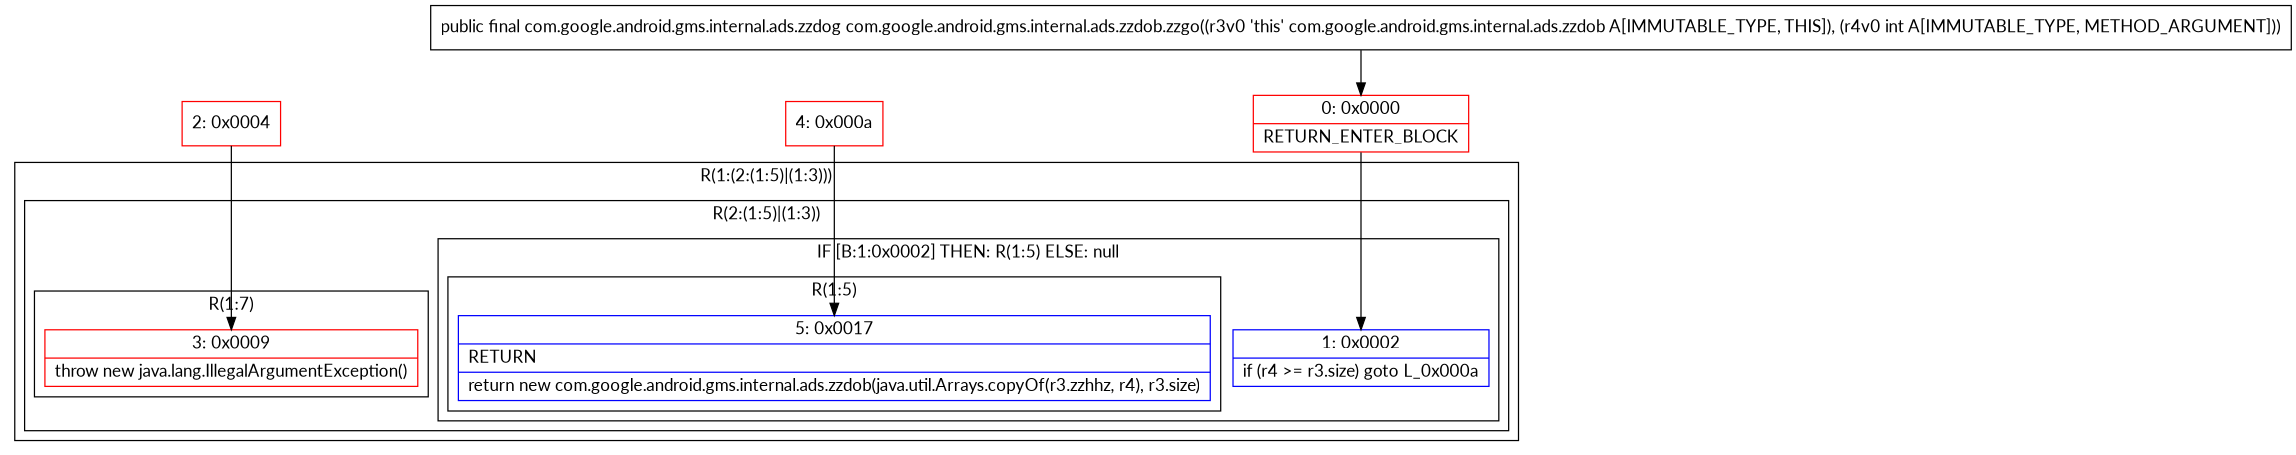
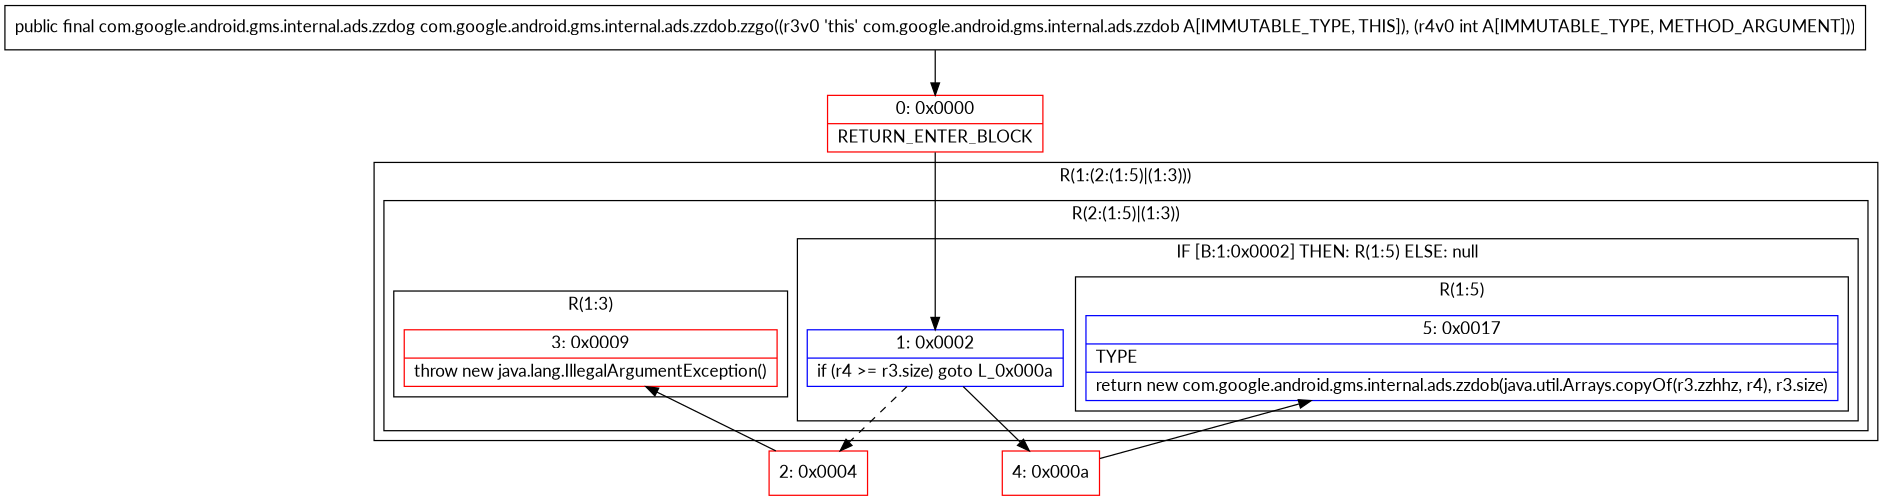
(231, 305) -> (591, 305)
(503, 357) -> (1117, 357)
none -> (879, 413)
none -> (990, 413)
